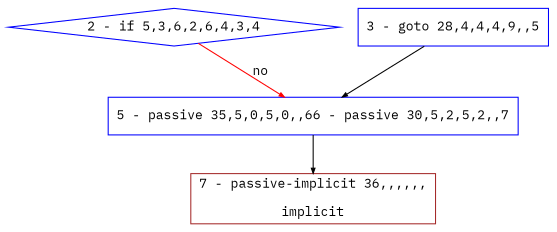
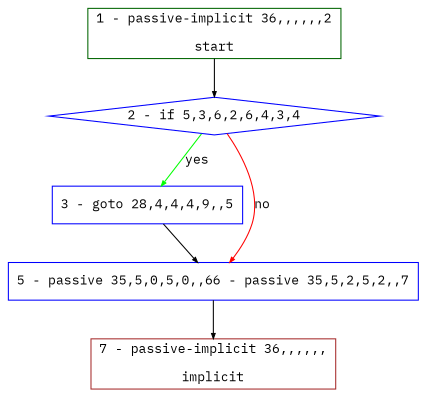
none -> (214, 33)
(313, 116) -> (213, 281)
none -> (183, 158)
